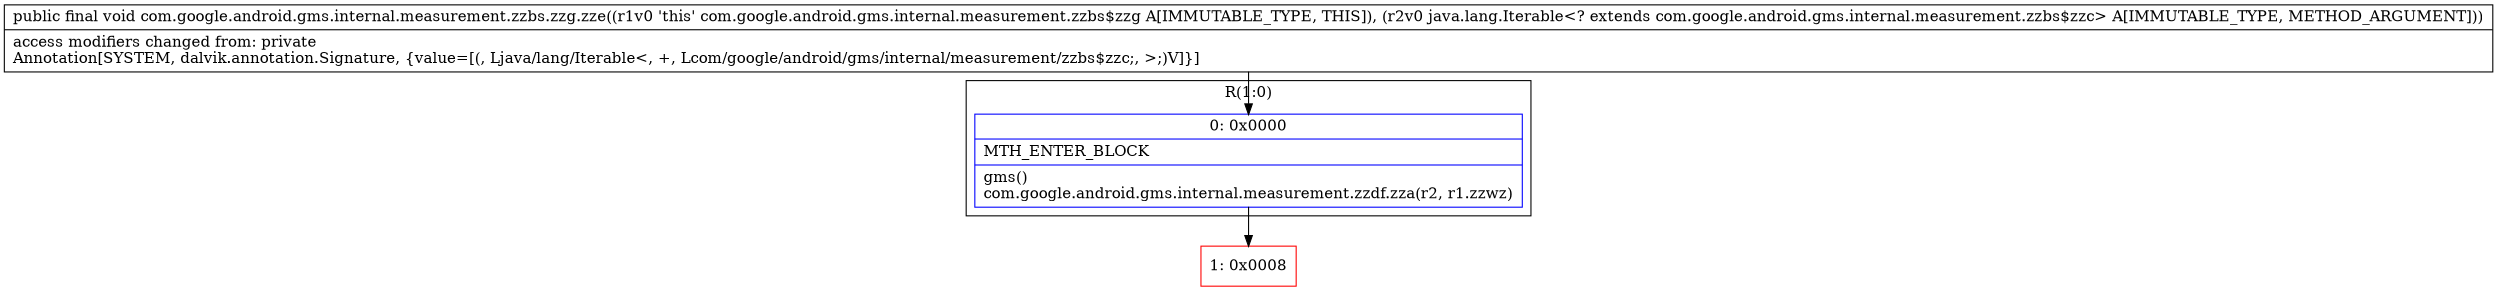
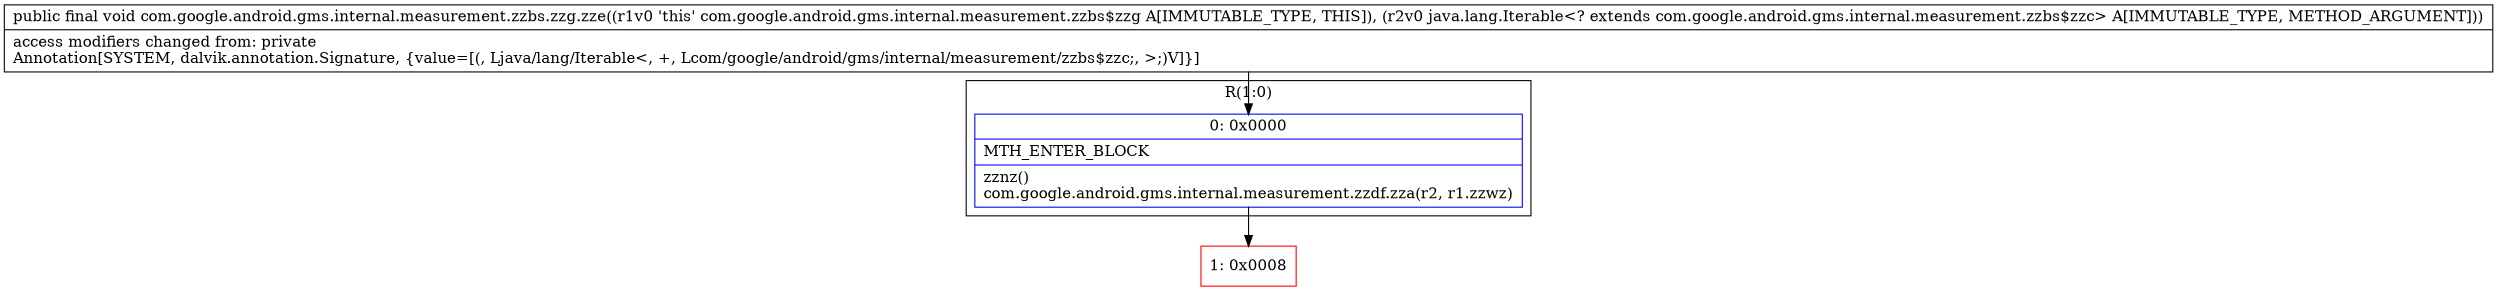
(1006, 177) -> (1007, 177)
